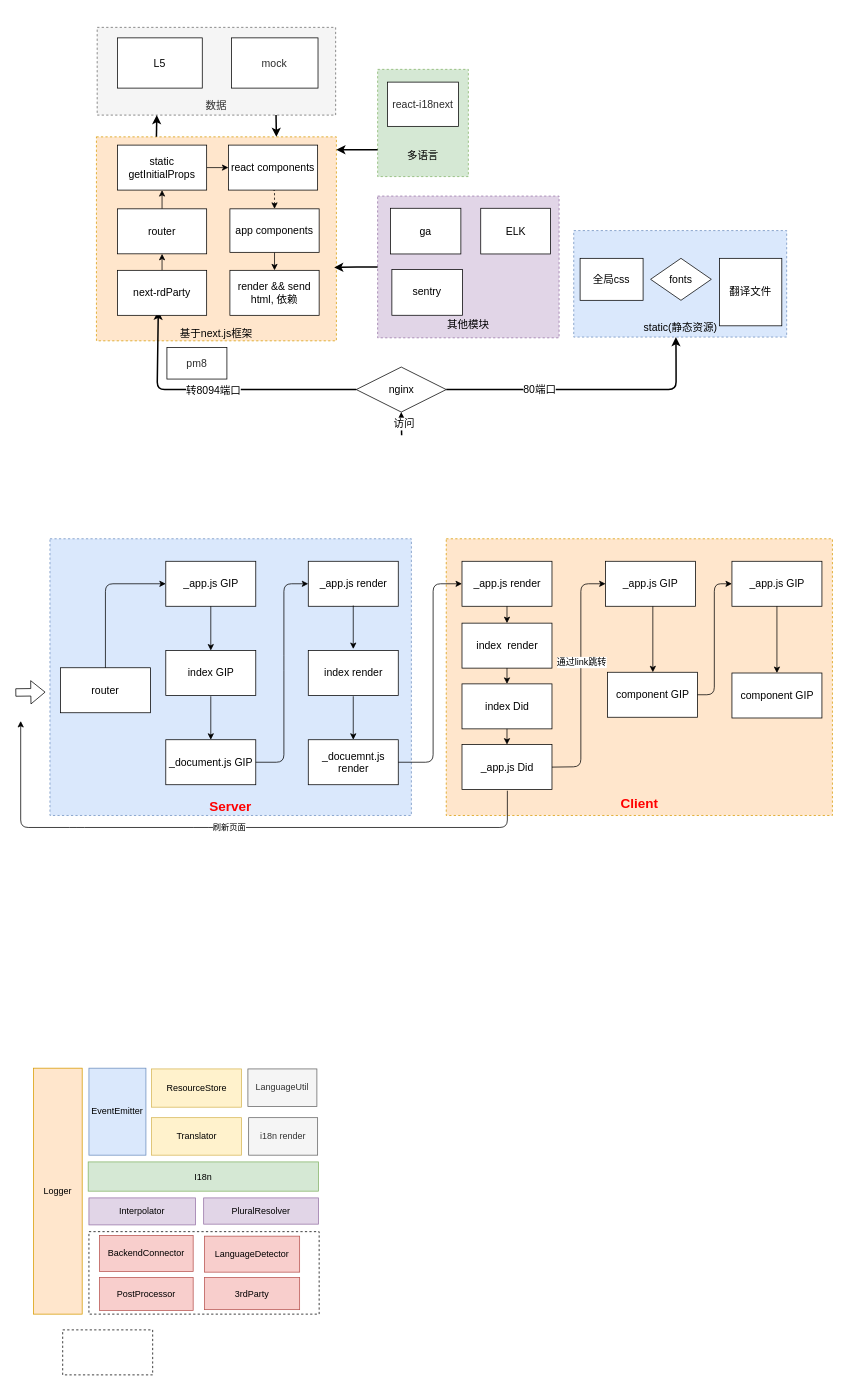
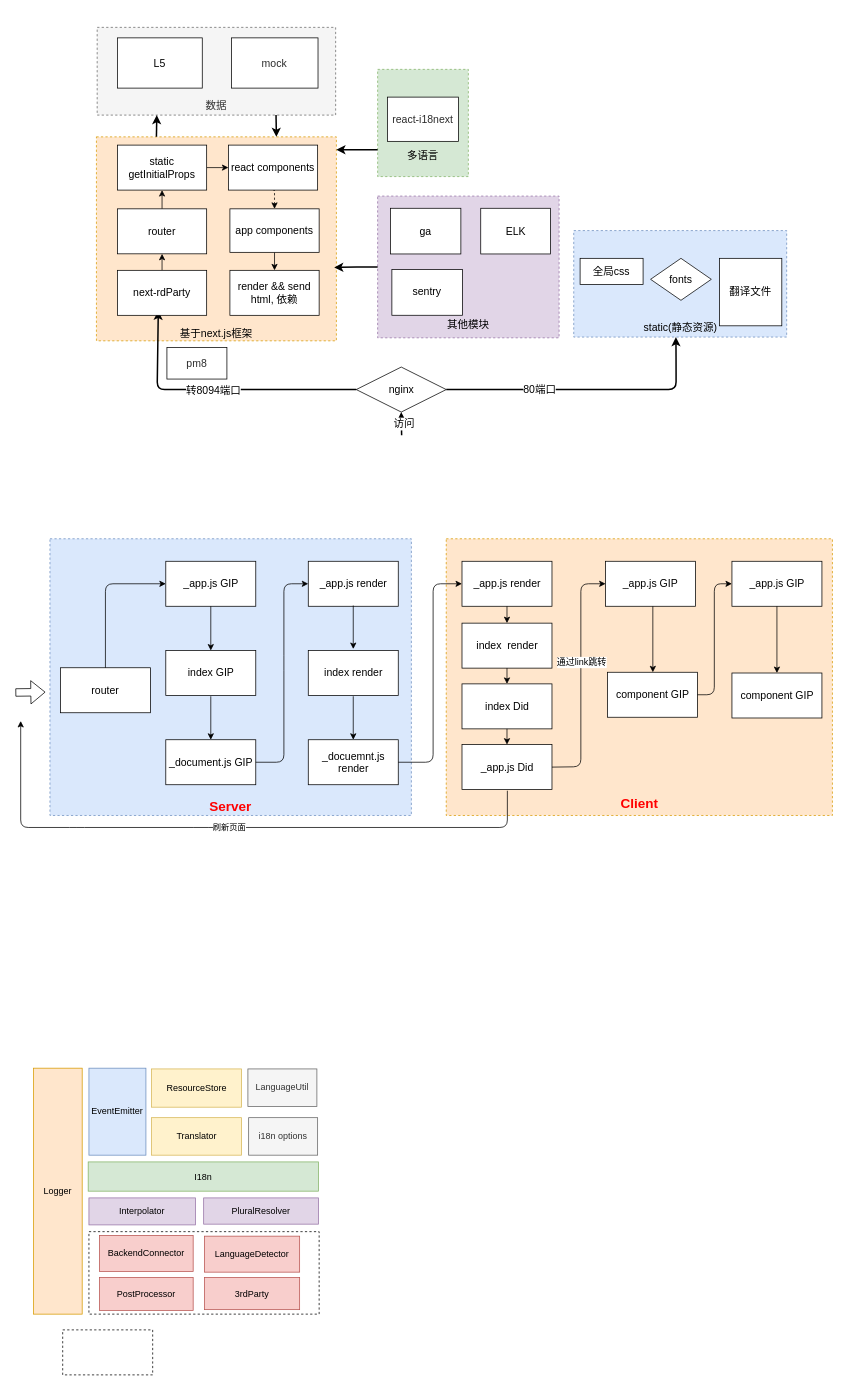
(423, 104) -> (423, 119)
(612, 279) -> (612, 272)
(283, 1137) -> (283, 1137)
